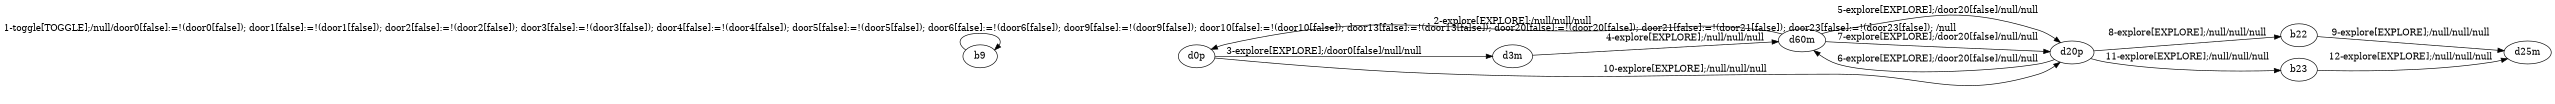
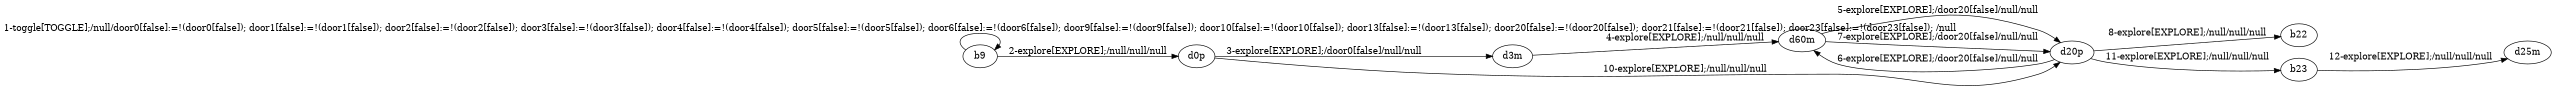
(1499, 29) -> (1085, 56)
(2408, 43) -> none
